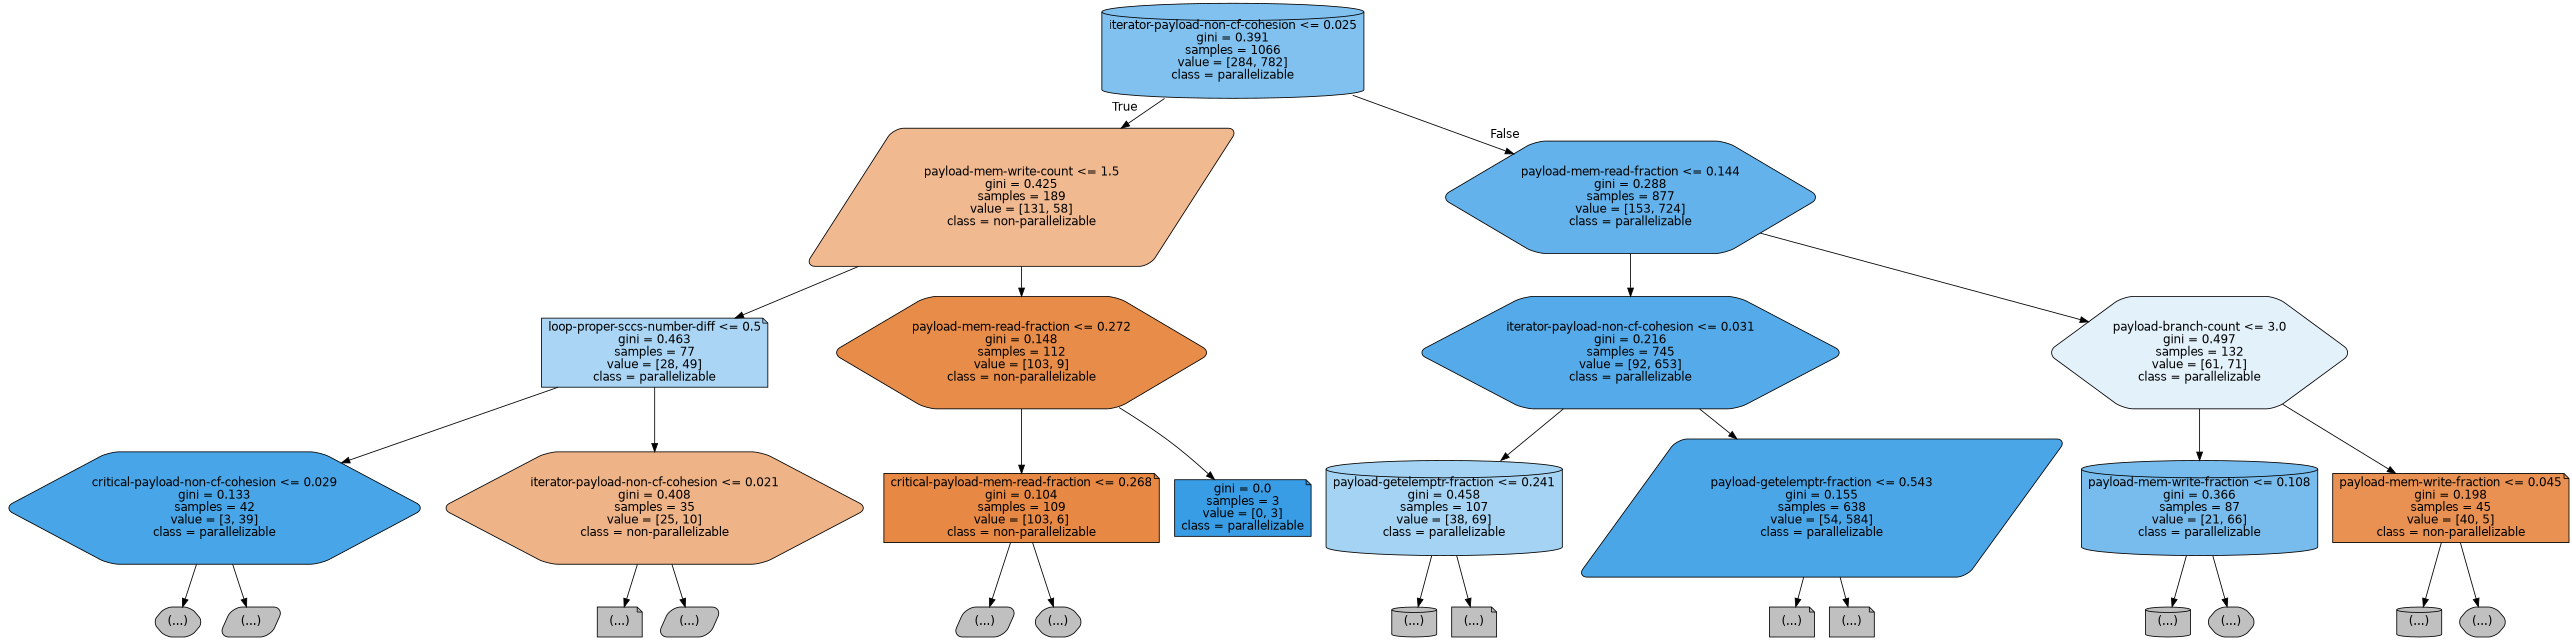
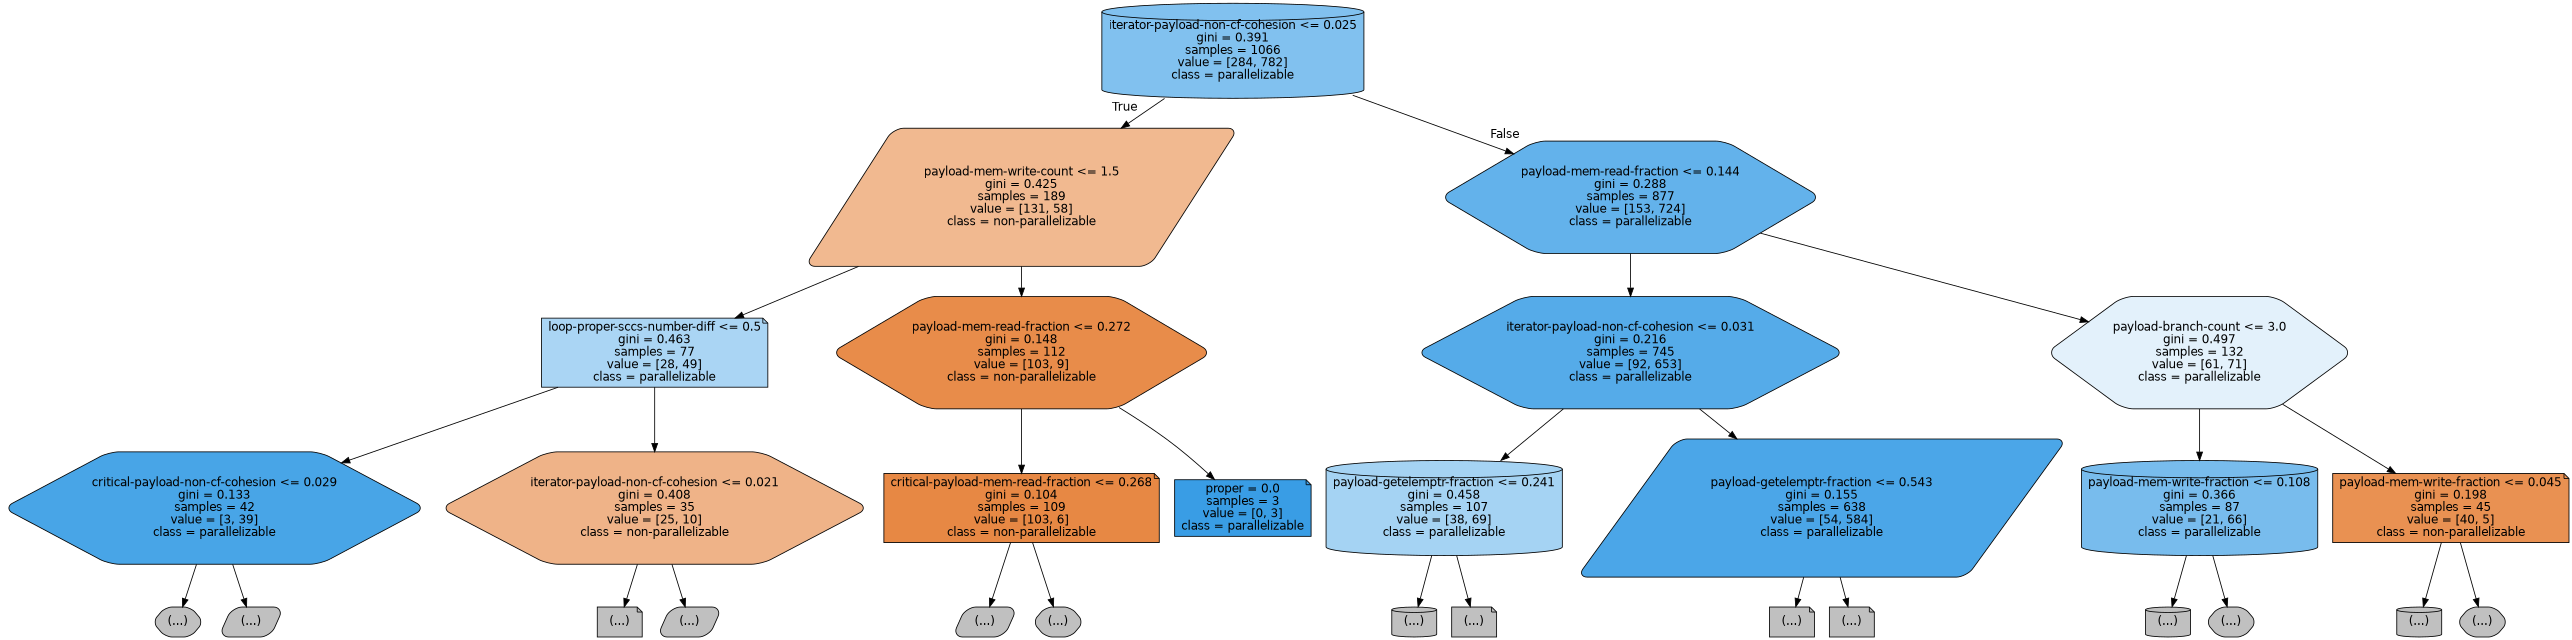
(1243, 508) -> (1243, 508)
